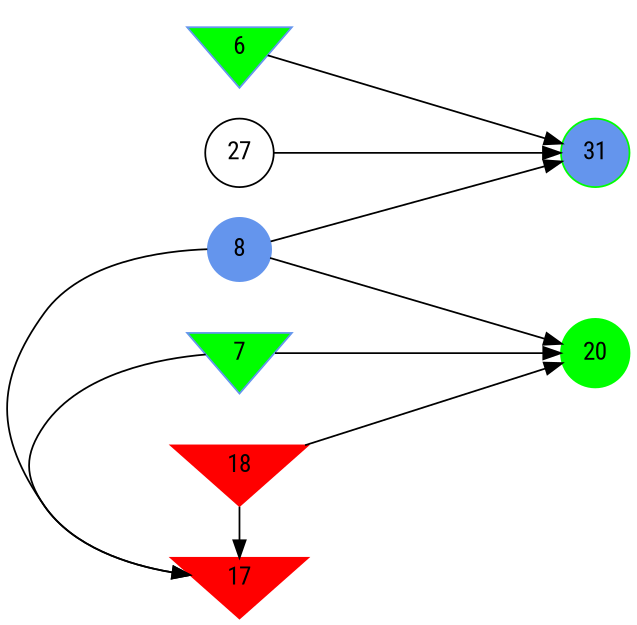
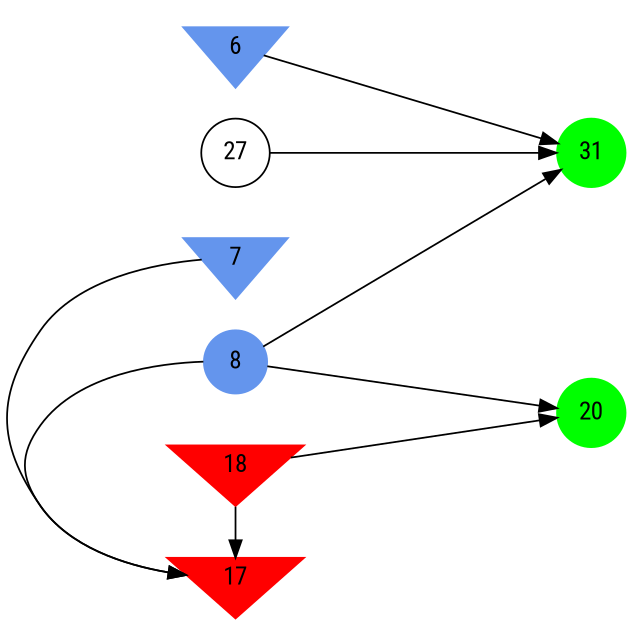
(239, 47) -> (236, 47)
(595, 153) -> (591, 153)
(239, 353) -> (236, 258)
(409, 353) -> none
